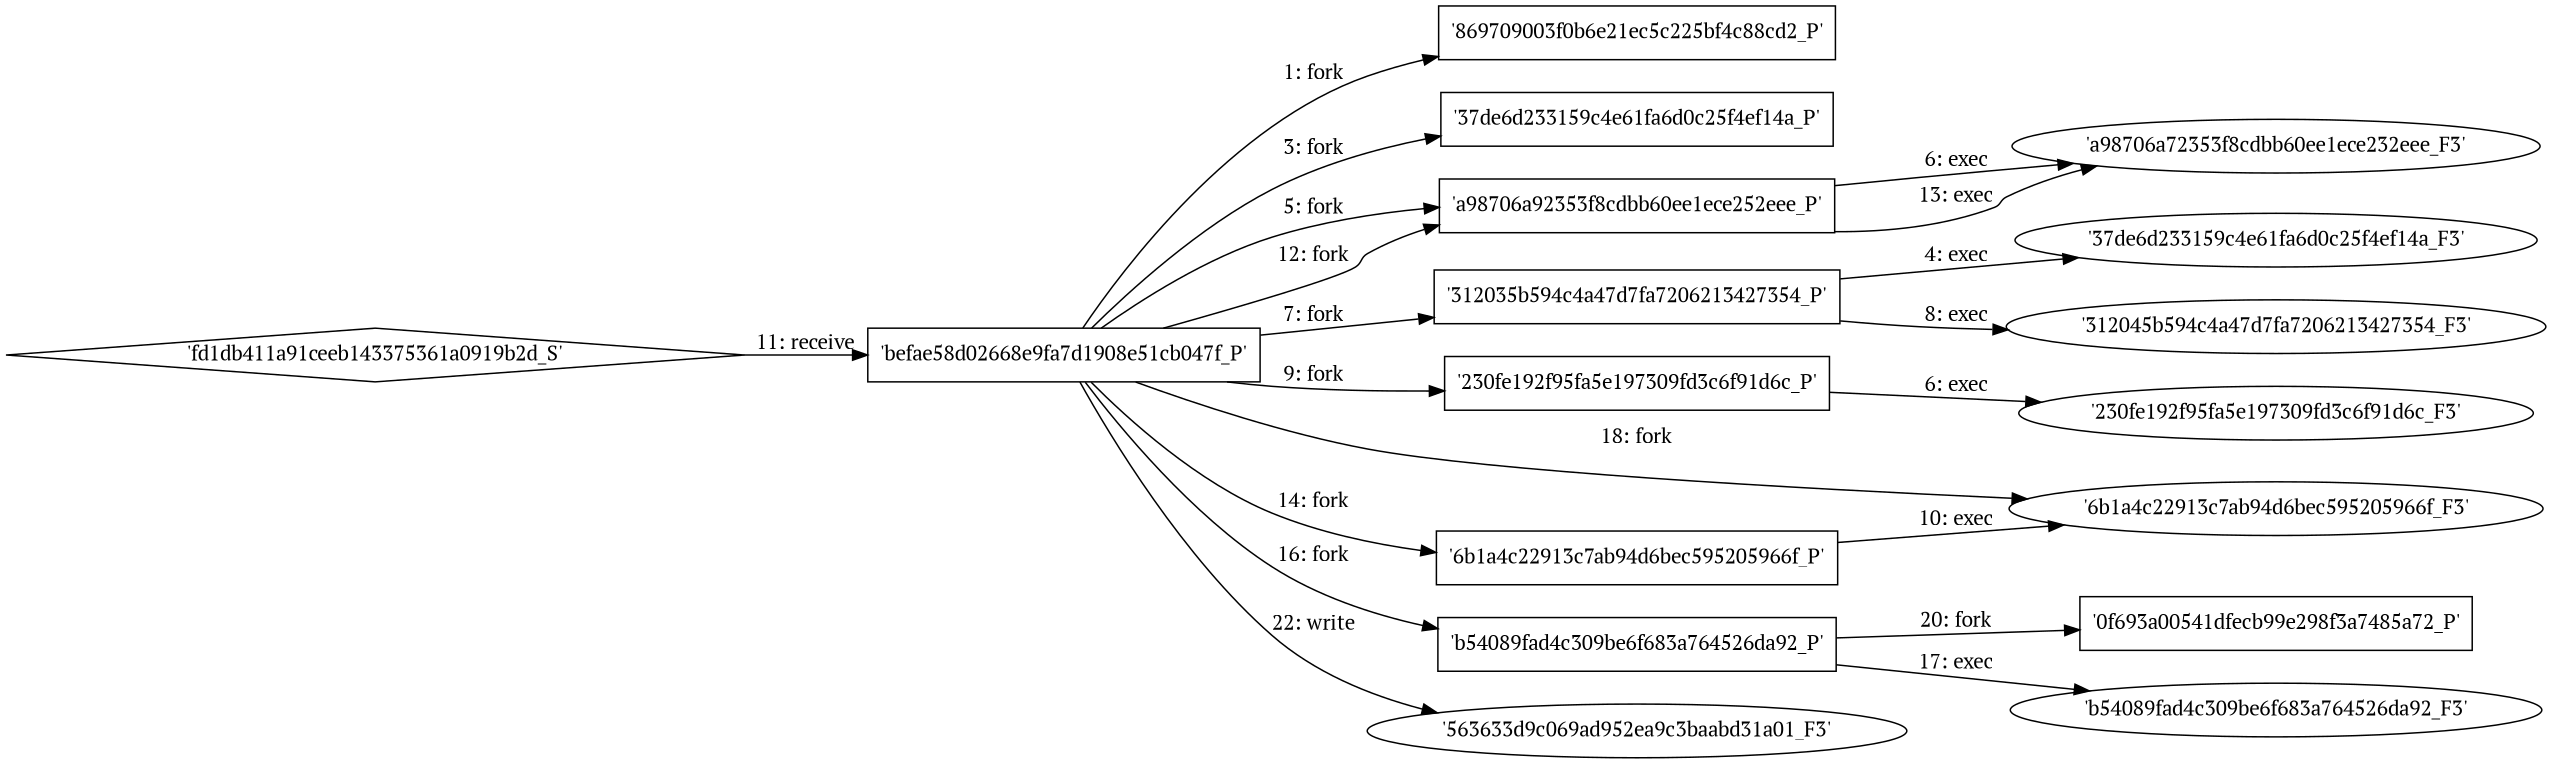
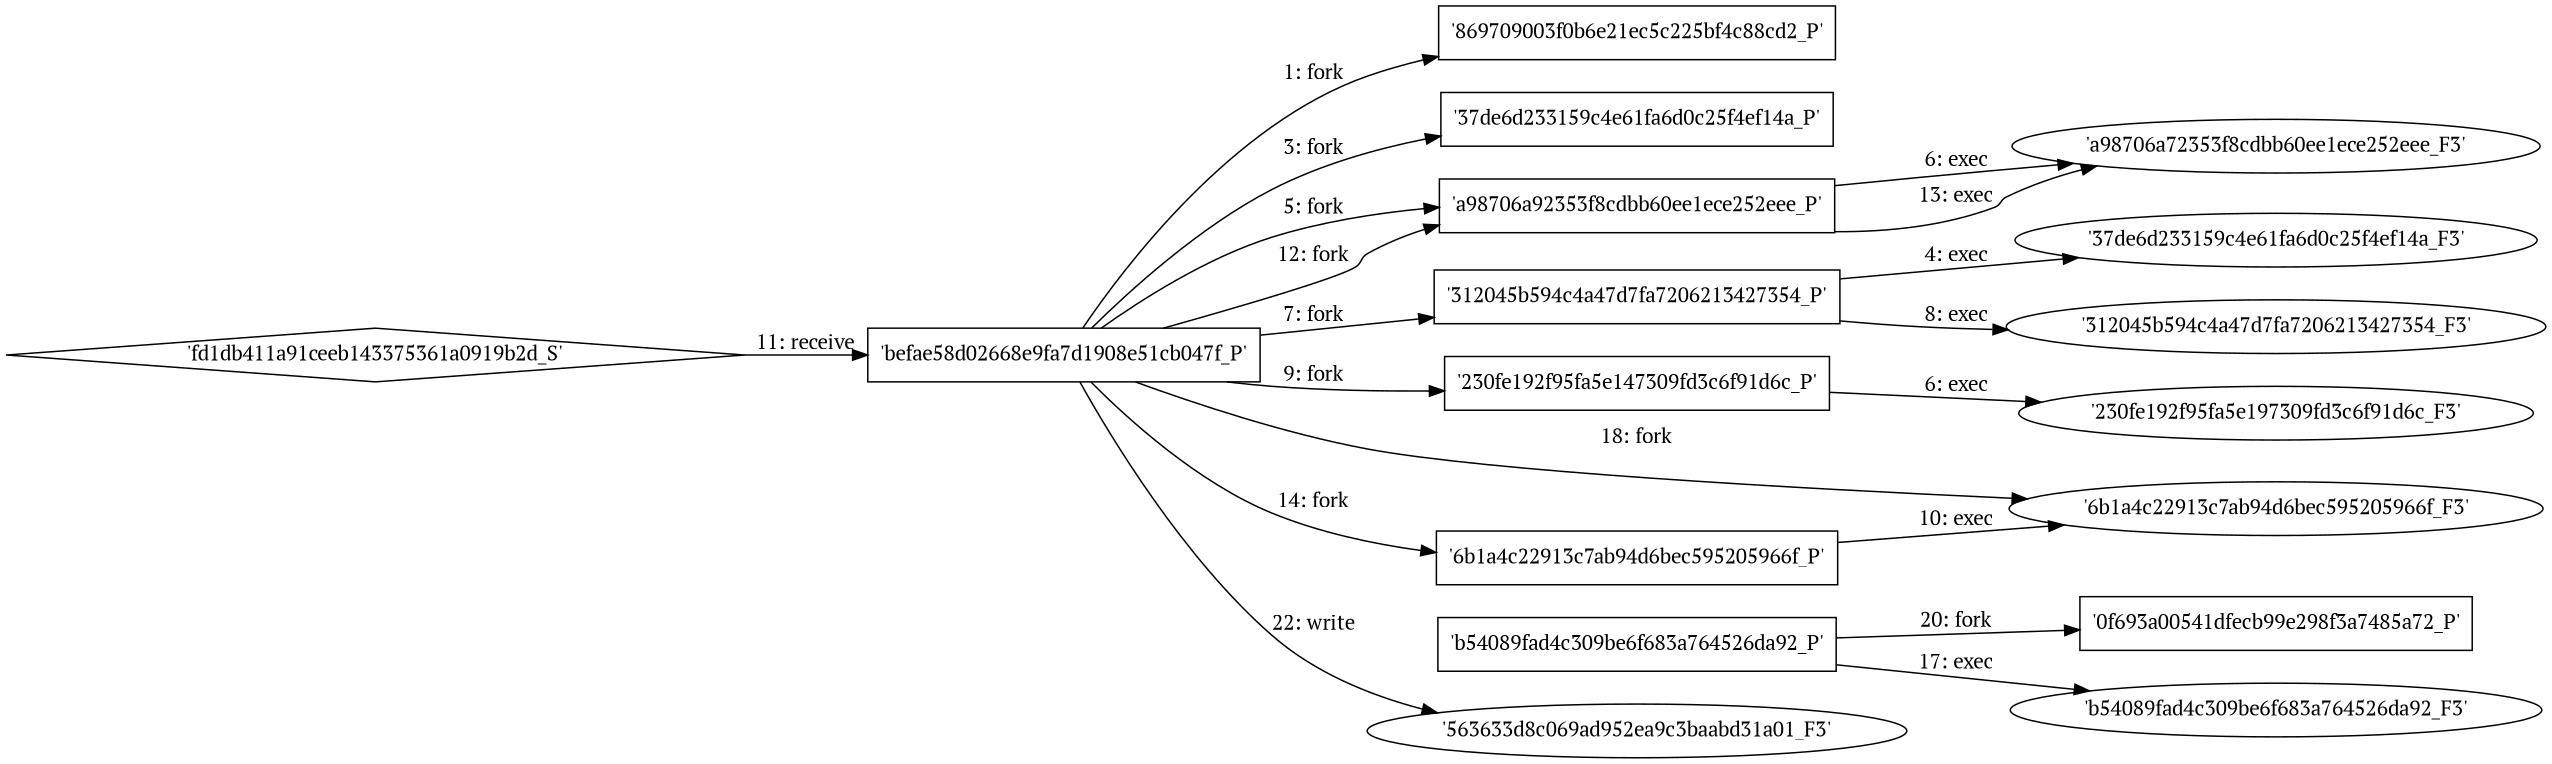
(2276, 146) -> (2276, 146)
(1637, 297) -> (1637, 297)
(1637, 383) -> (1637, 383)
(1231, 537) -> none
(1637, 731) -> (1637, 731)
